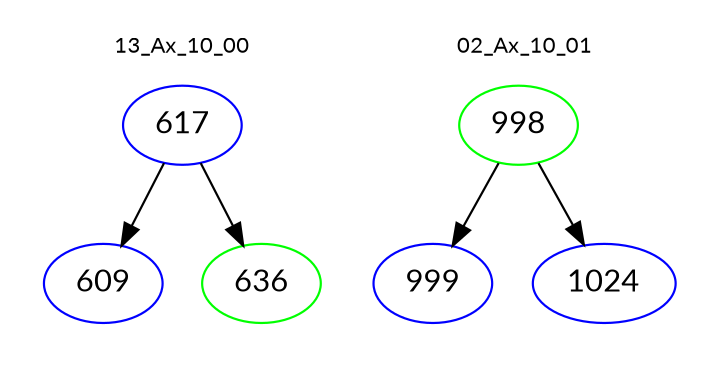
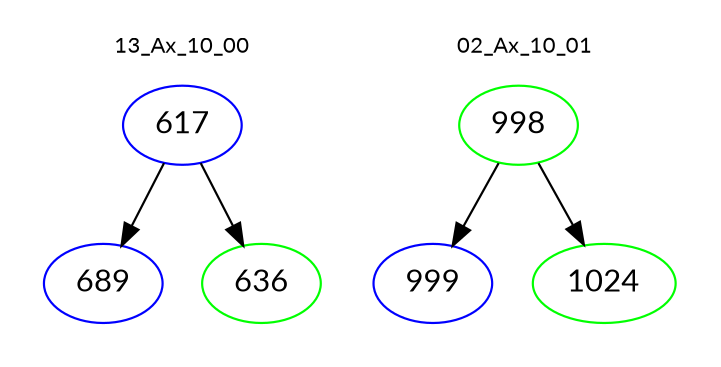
(103, 283) -> (103, 283)
(604, 283) -> (604, 283)
